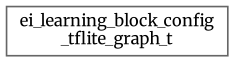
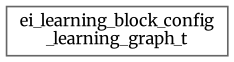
(117, 31) -> (117, 31)
